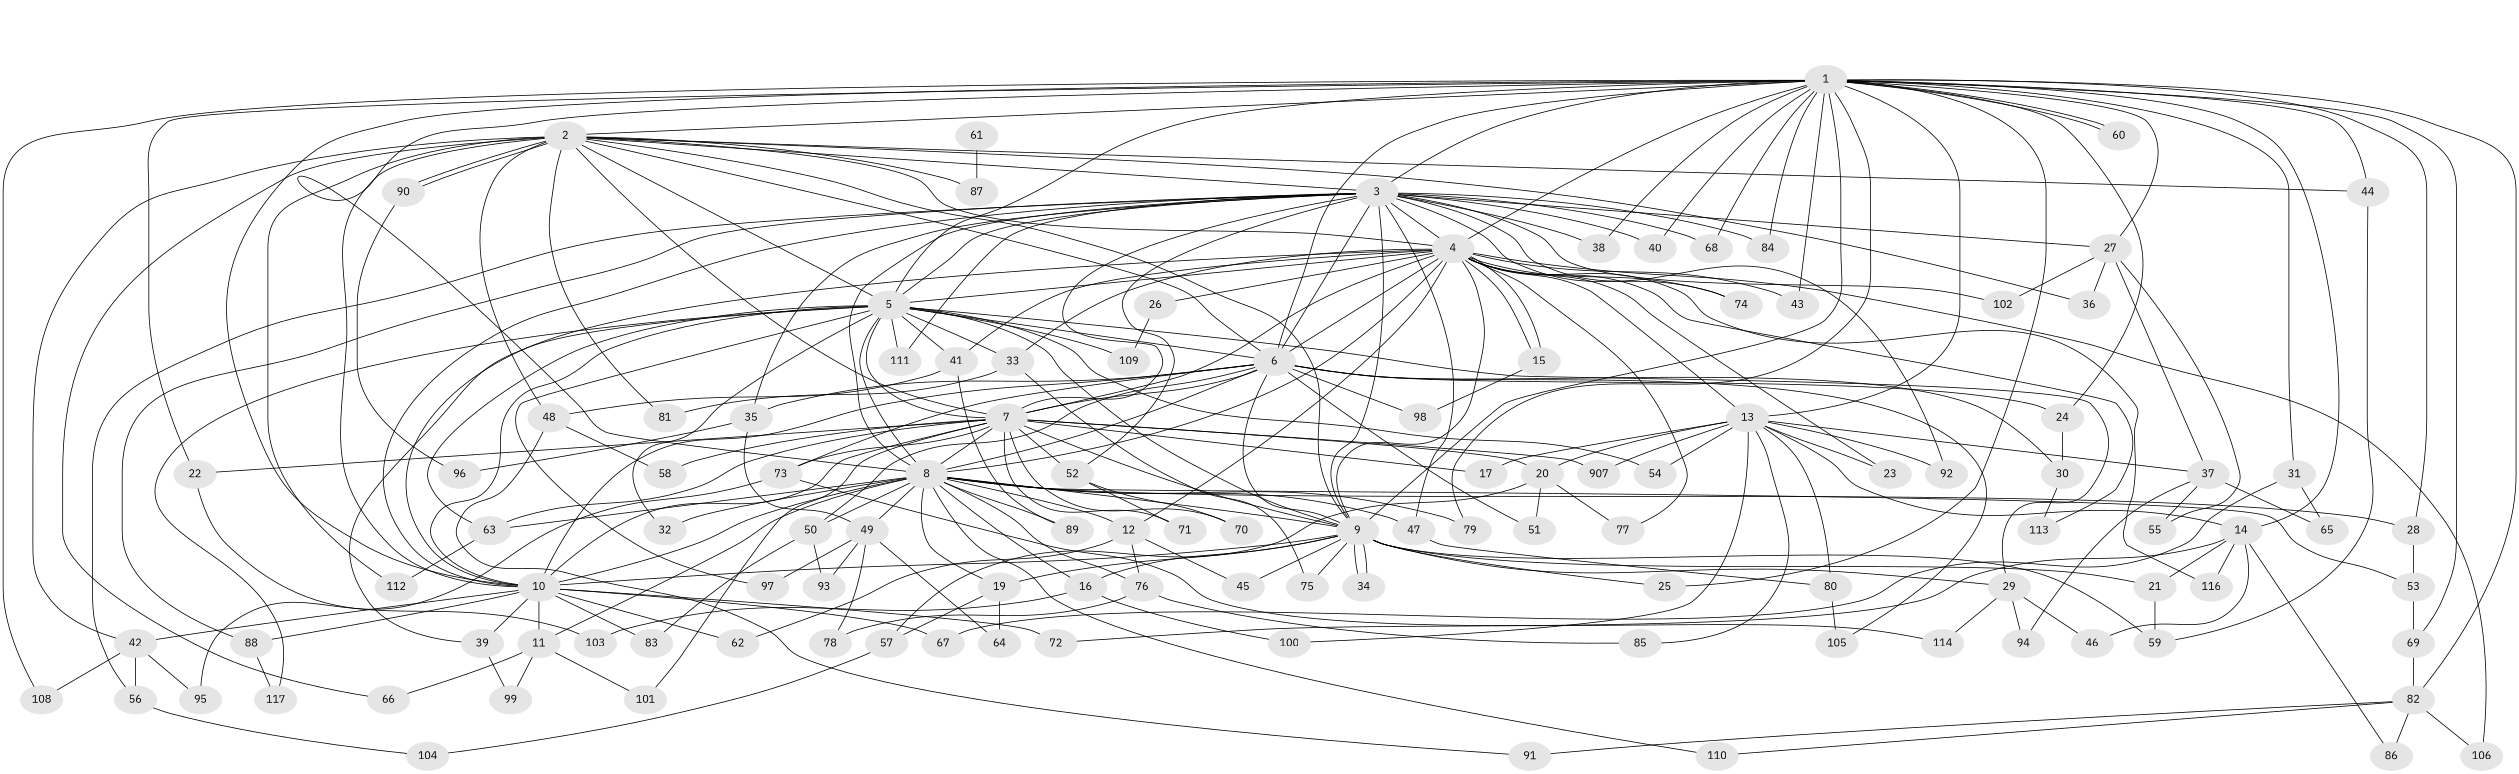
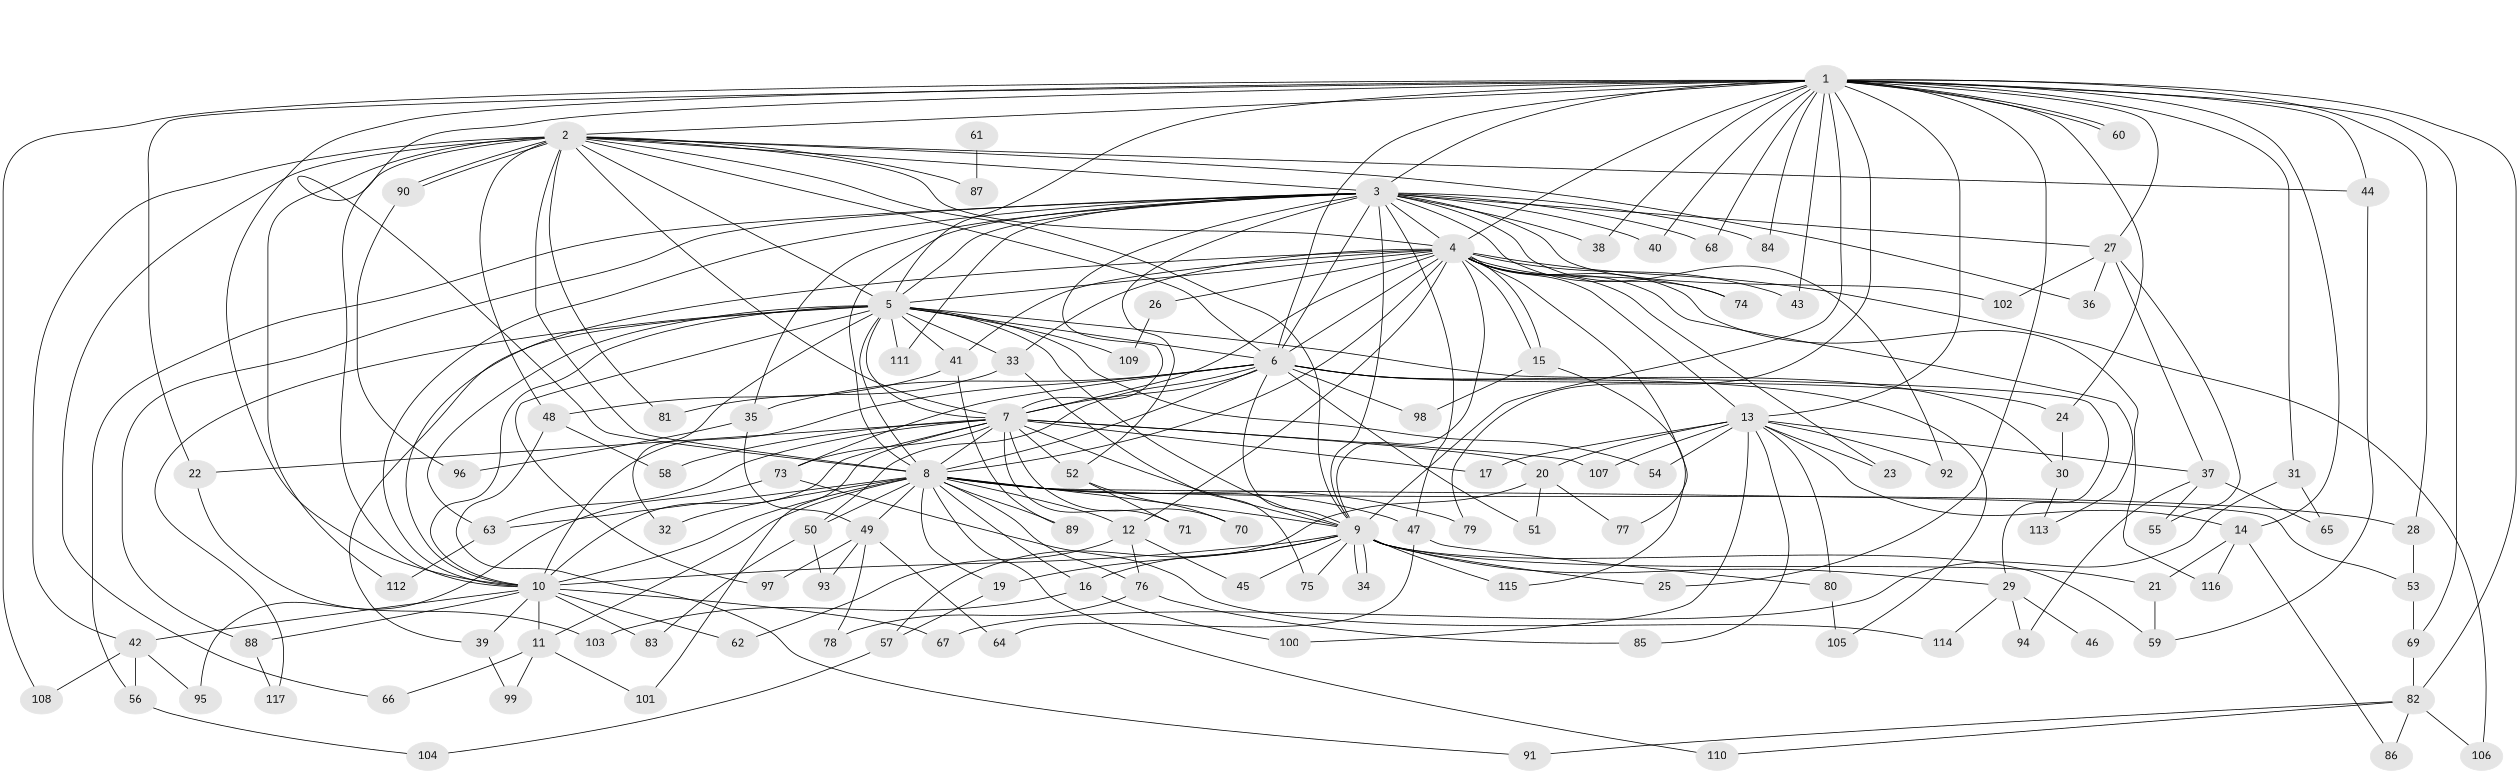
none -> (618, 415)
(1599, 474) -> (1599, 474)
none -> (1508, 587)
(1000, 611) -> (1236, 627)
(2207, 623) -> none
(1056, 644) -> none
